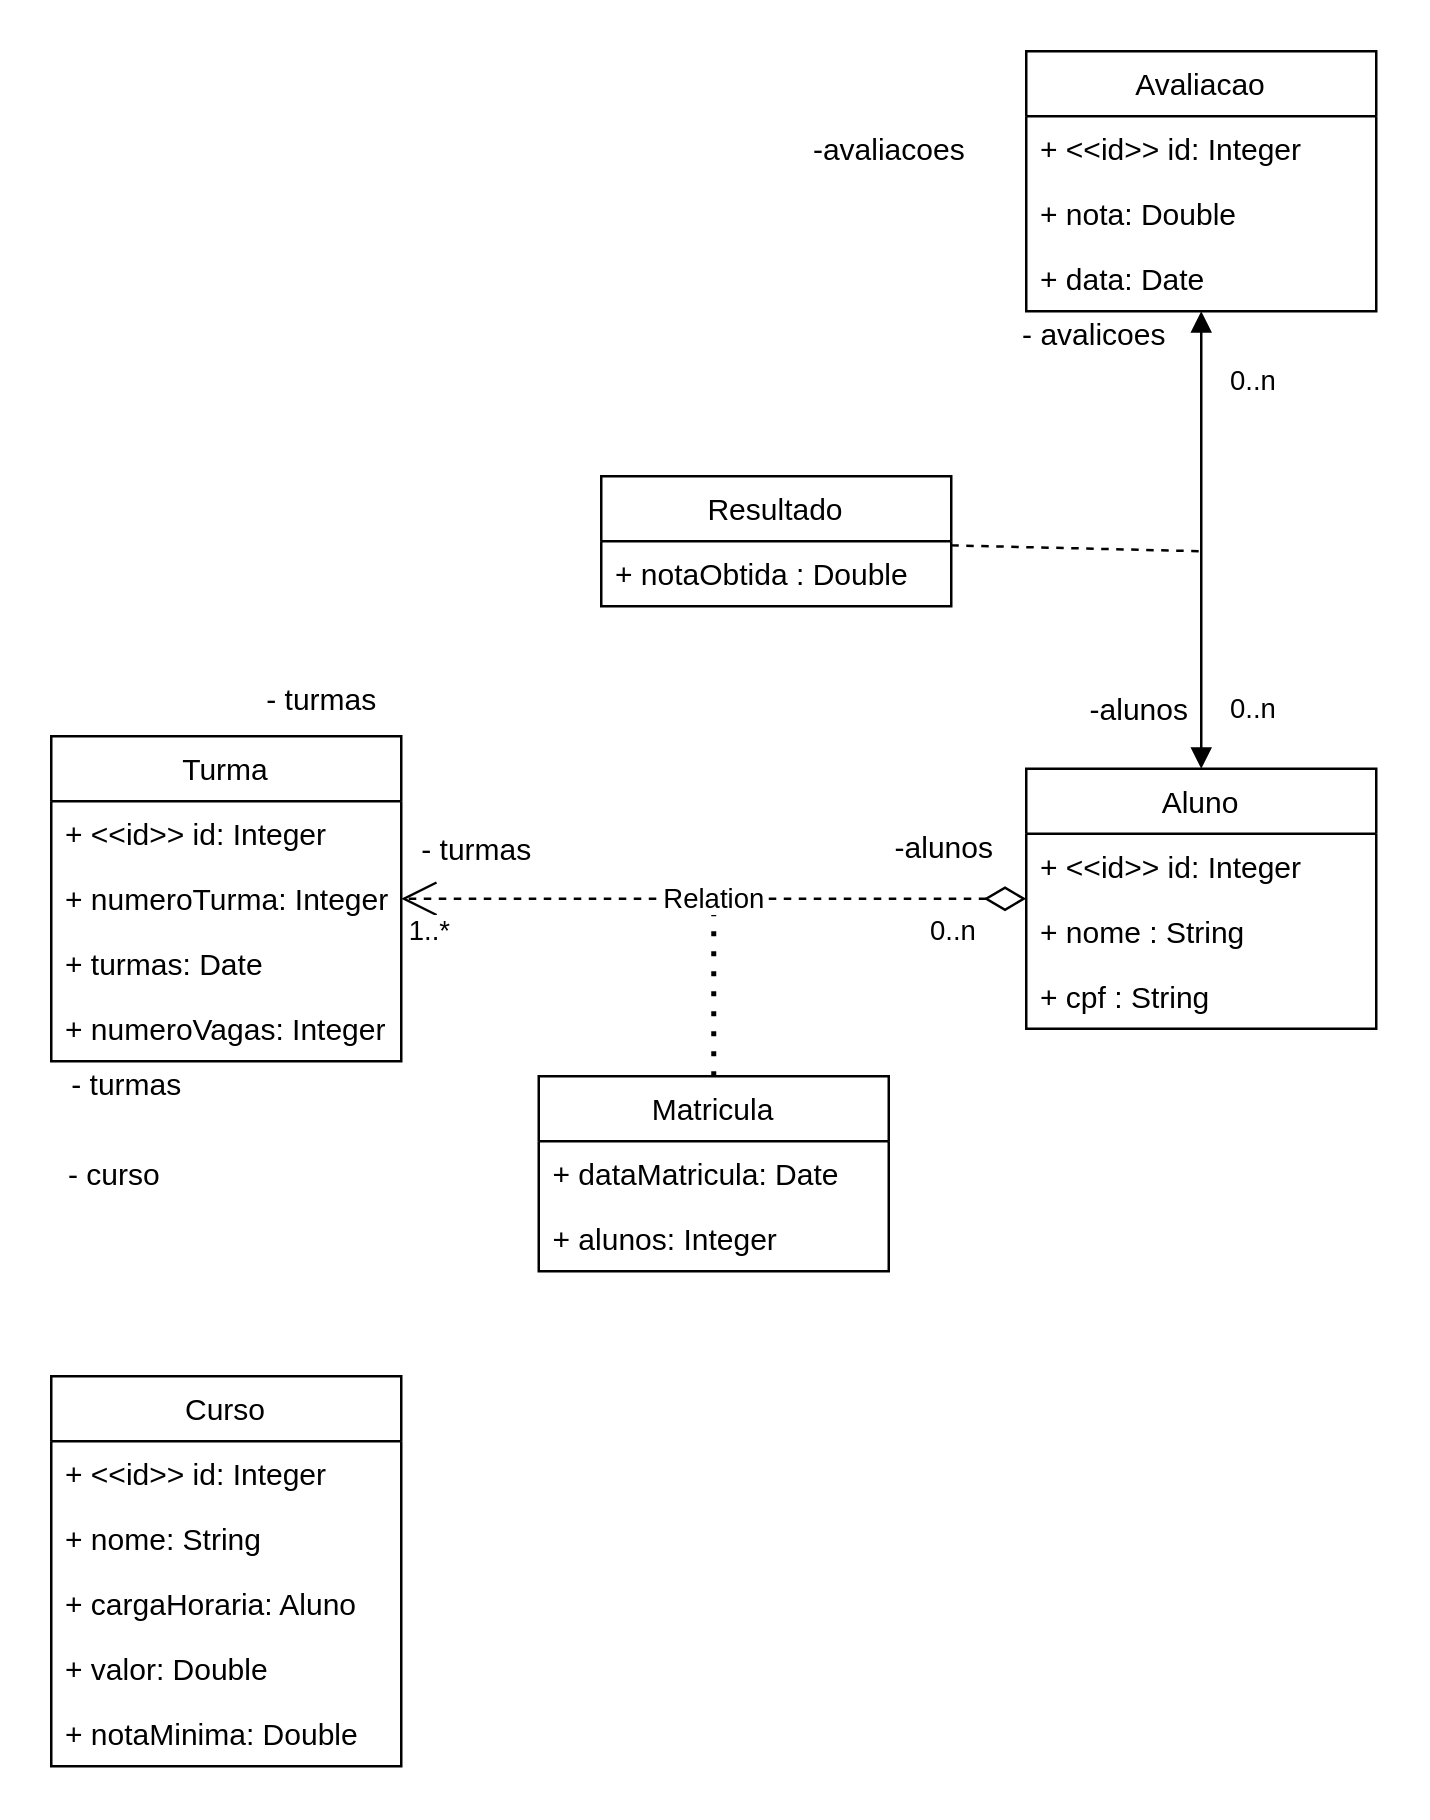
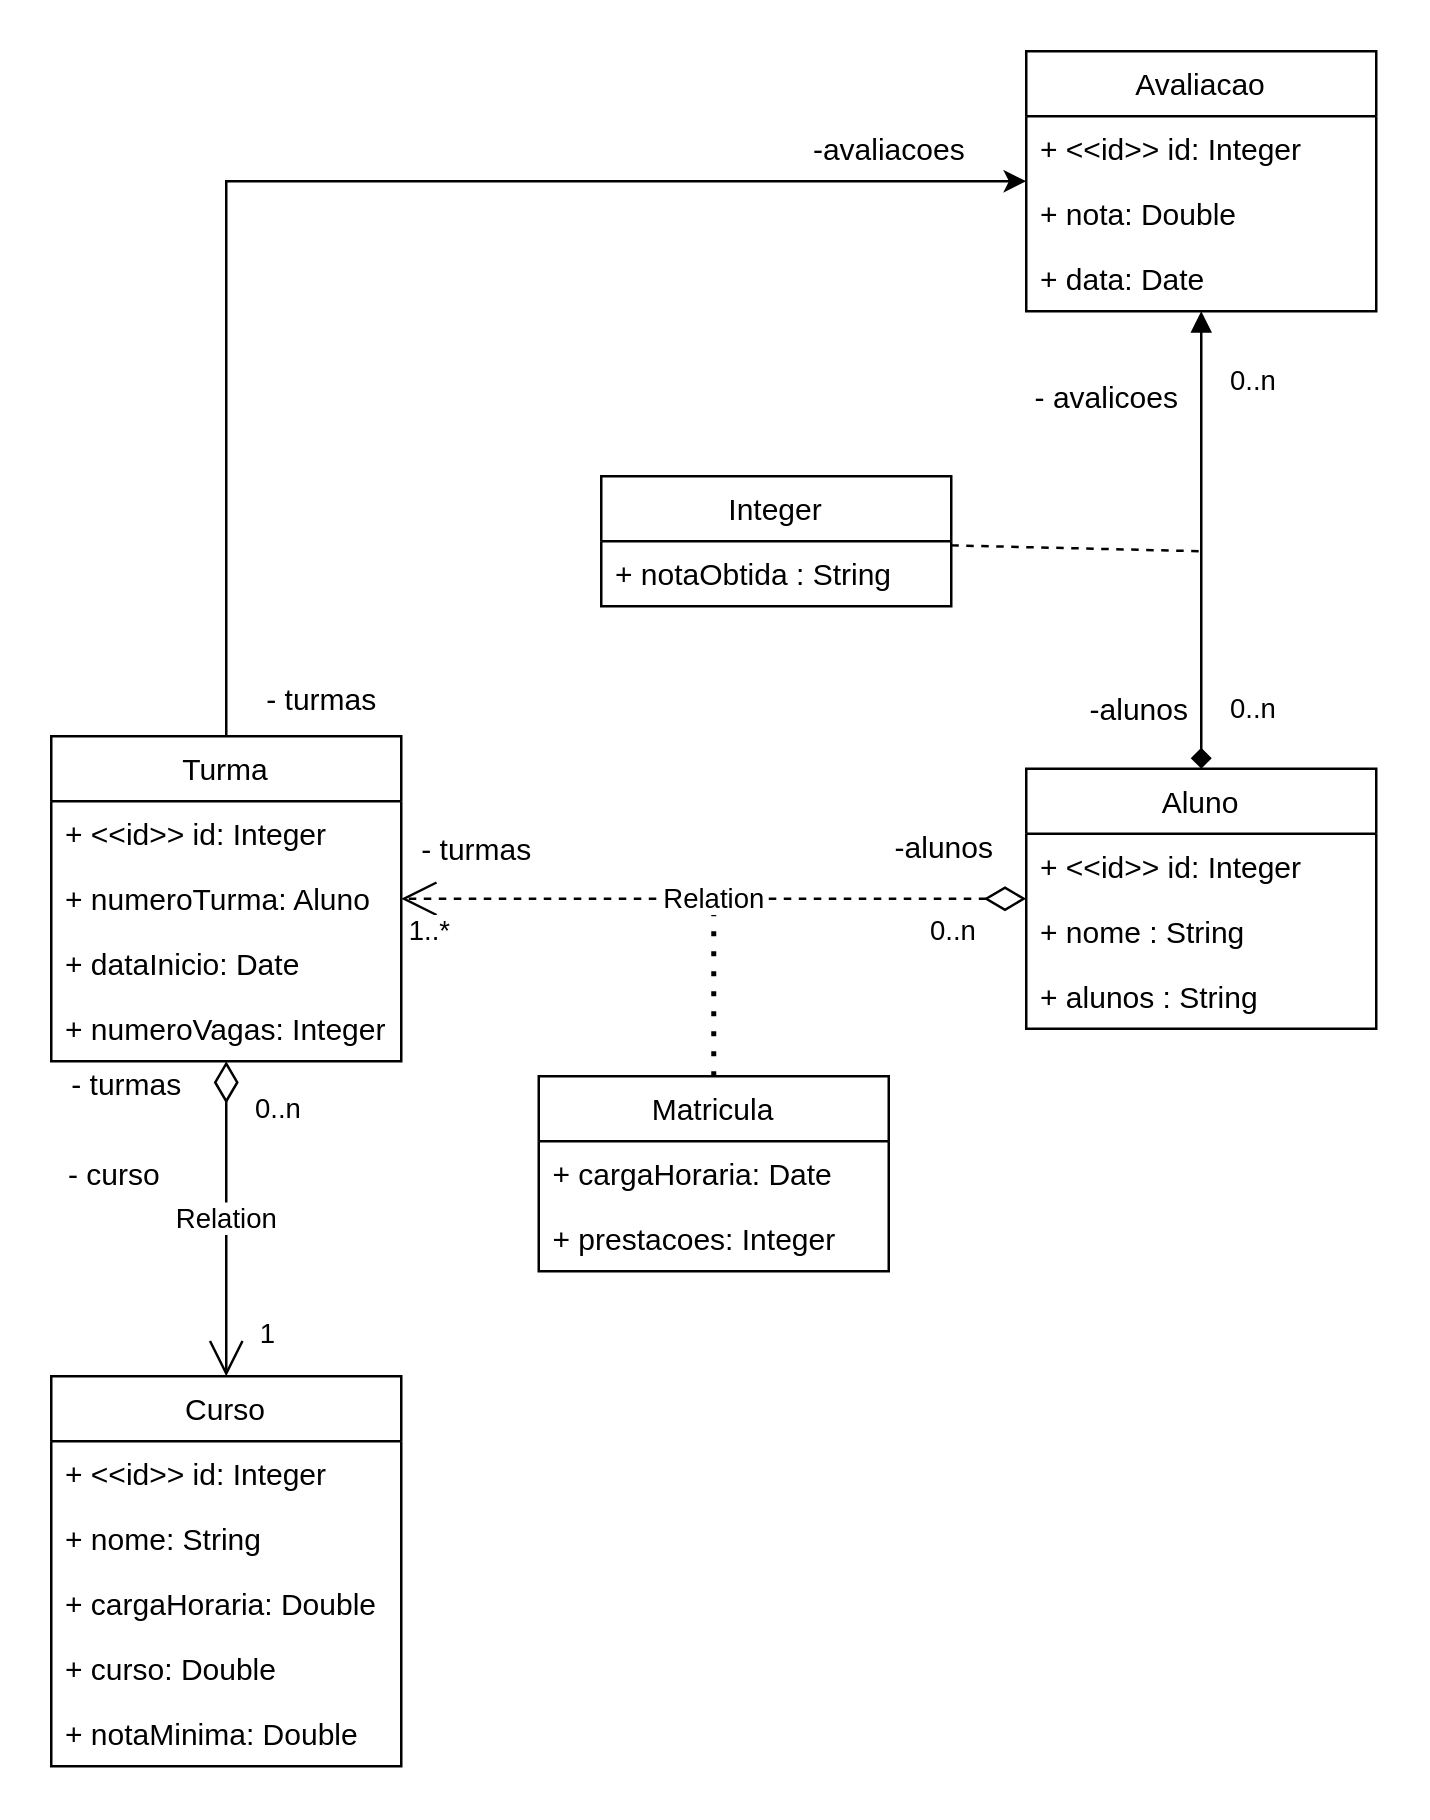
none -> (342, 181)
(1094, 336) -> (1106, 399)
(775, 510) -> (775, 510)
(768, 575) -> (768, 575)
(1201, 746) -> (1201, 747)
(238, 900) -> (217, 900)
(171, 965) -> (197, 965)
(1138, 998) -> (1159, 998)
(709, 1175) -> (705, 1175)
(680, 1240) -> (717, 1240)
none -> (226, 1291)
(222, 1605) -> (230, 1605)
(172, 1670) -> (175, 1670)
